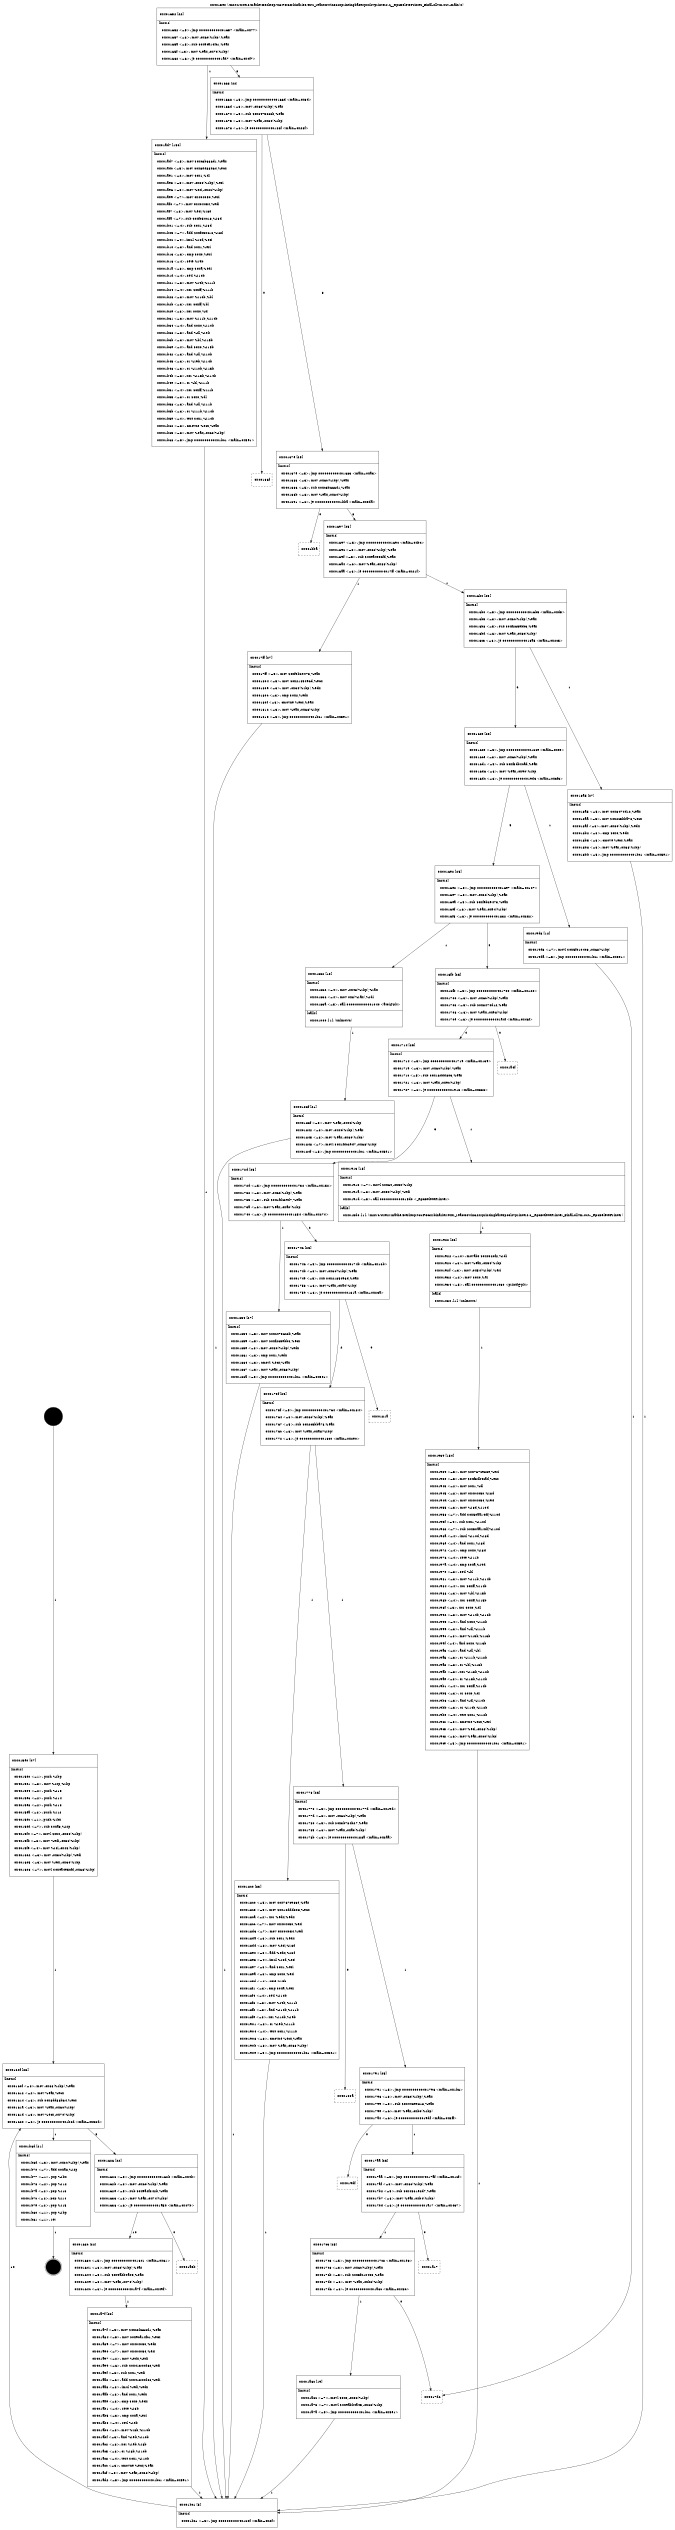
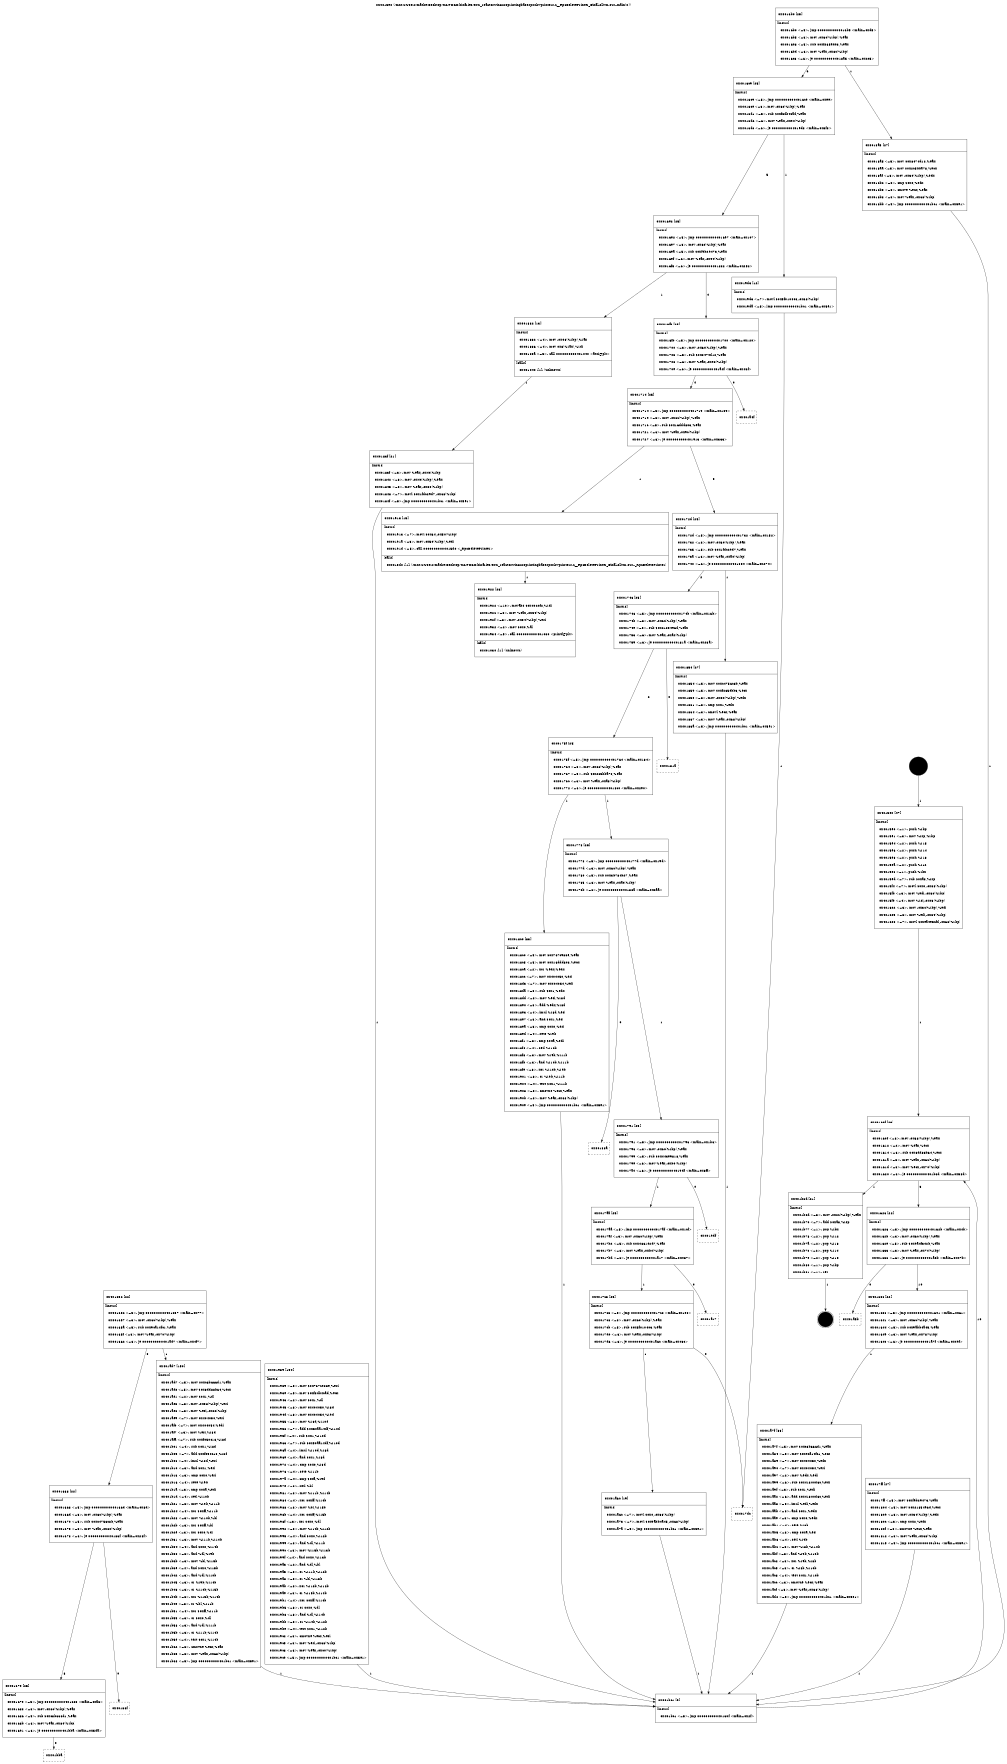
(375, 549) -> none
(479, 1377) -> none
